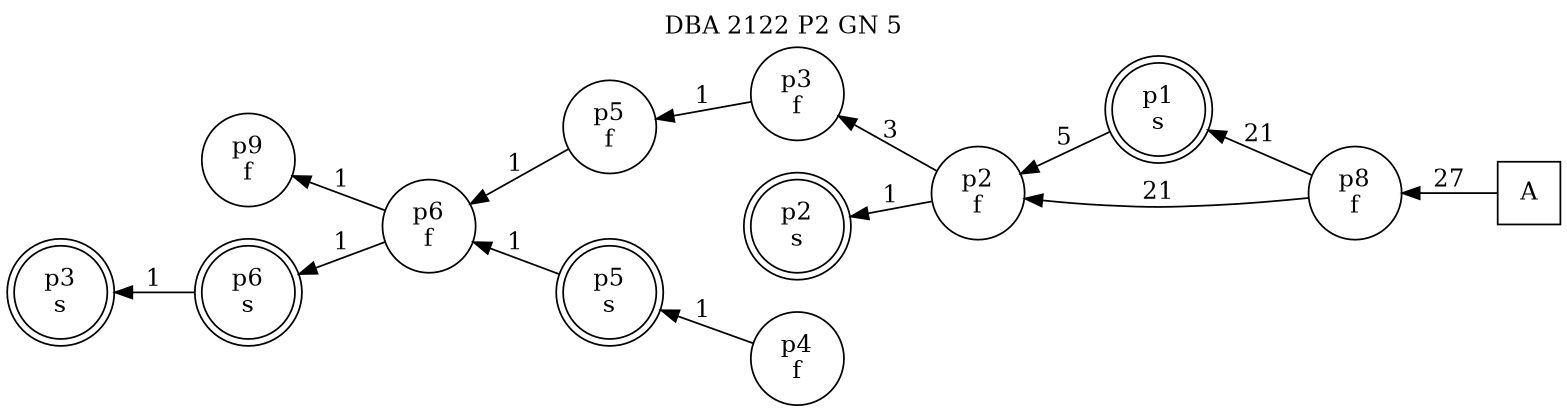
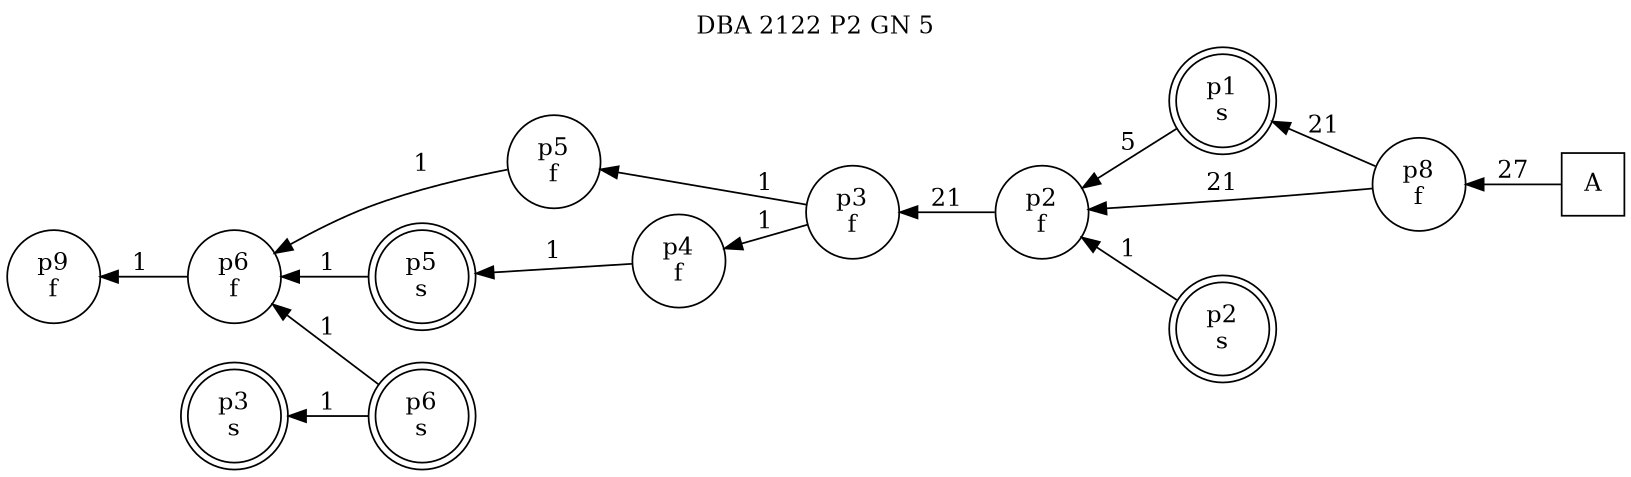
(891, 131) -> (947, 199)
(900, 207) -> (1137, 274)
none -> (775, 234)
(350, 255) -> (333, 350)
